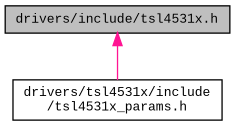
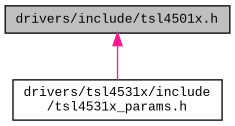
(118, 19) -> (118, 19)
